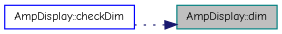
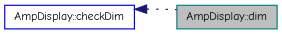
(150, 25) -> (162, 9)
